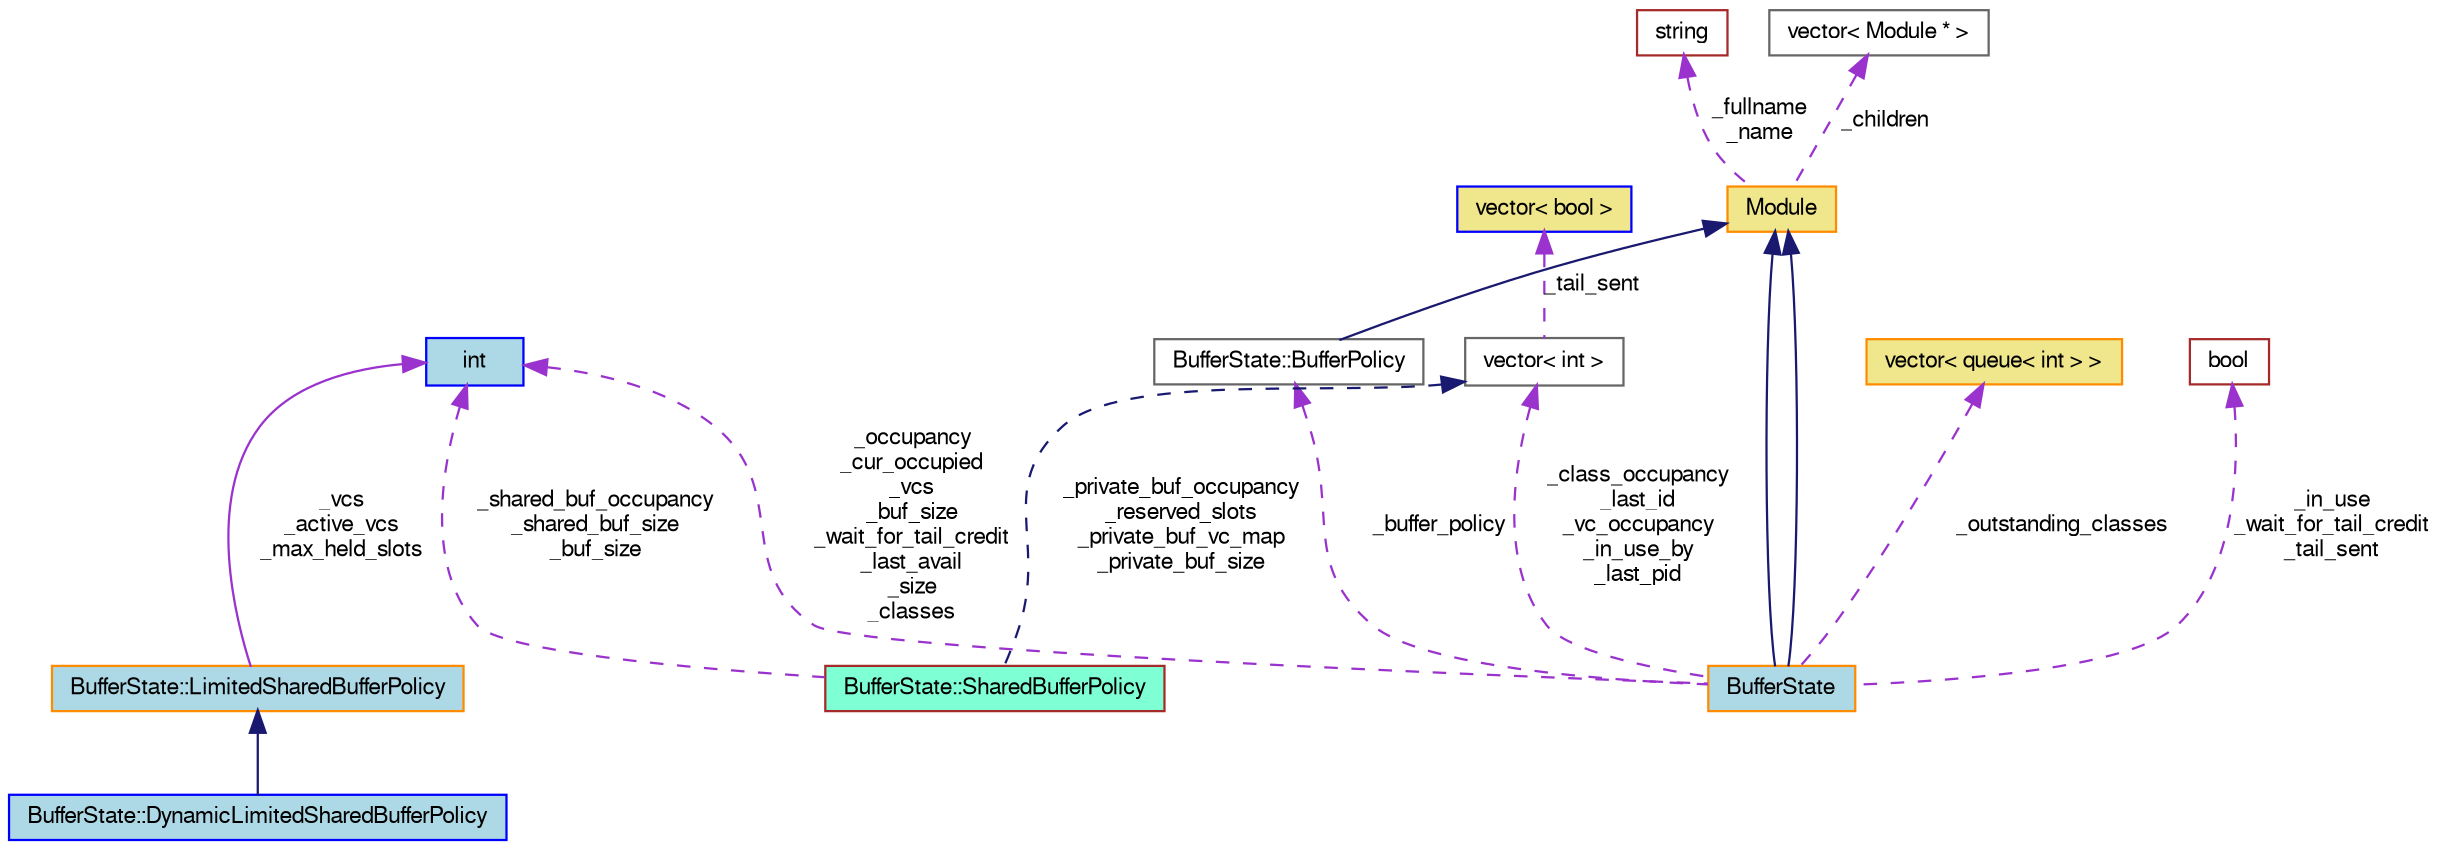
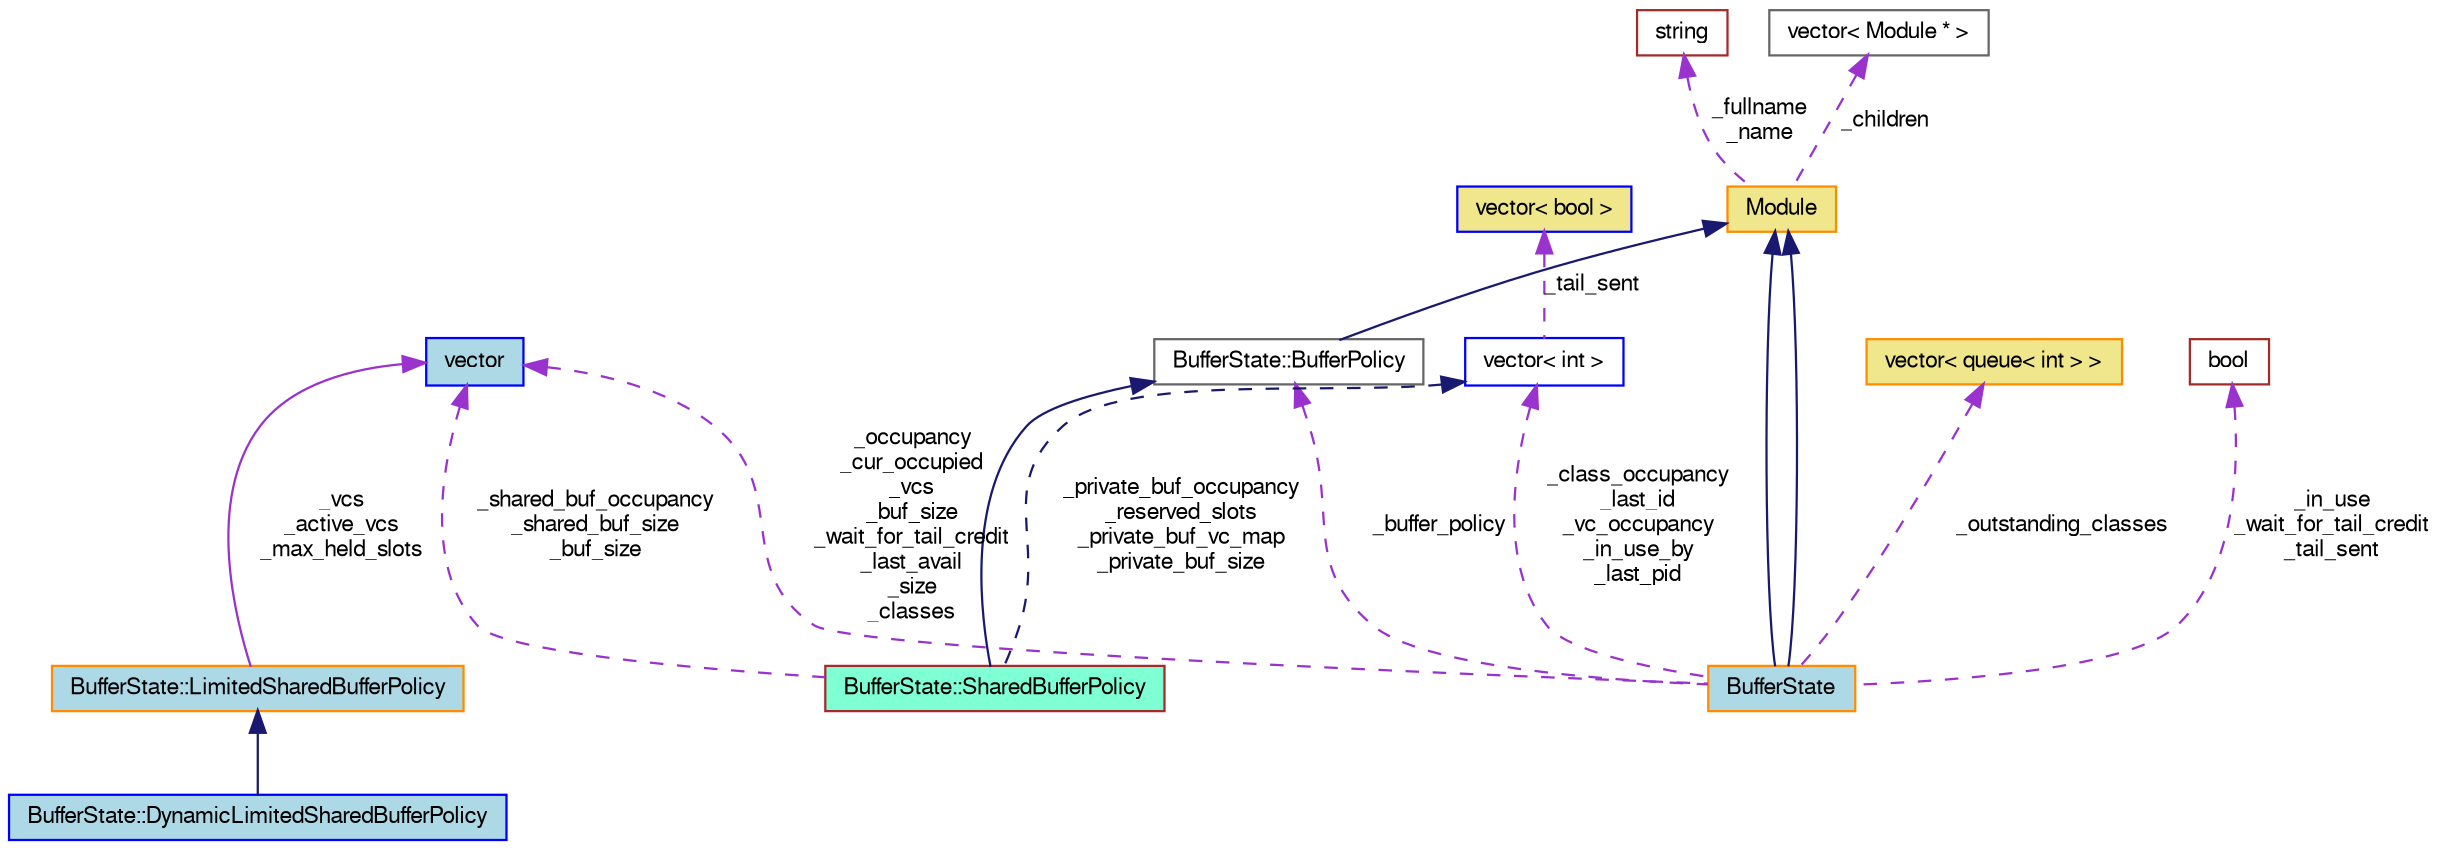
(475, 362) -> (475, 362)
(1544, 362) -> (1544, 362)
none -> (994, 486)
